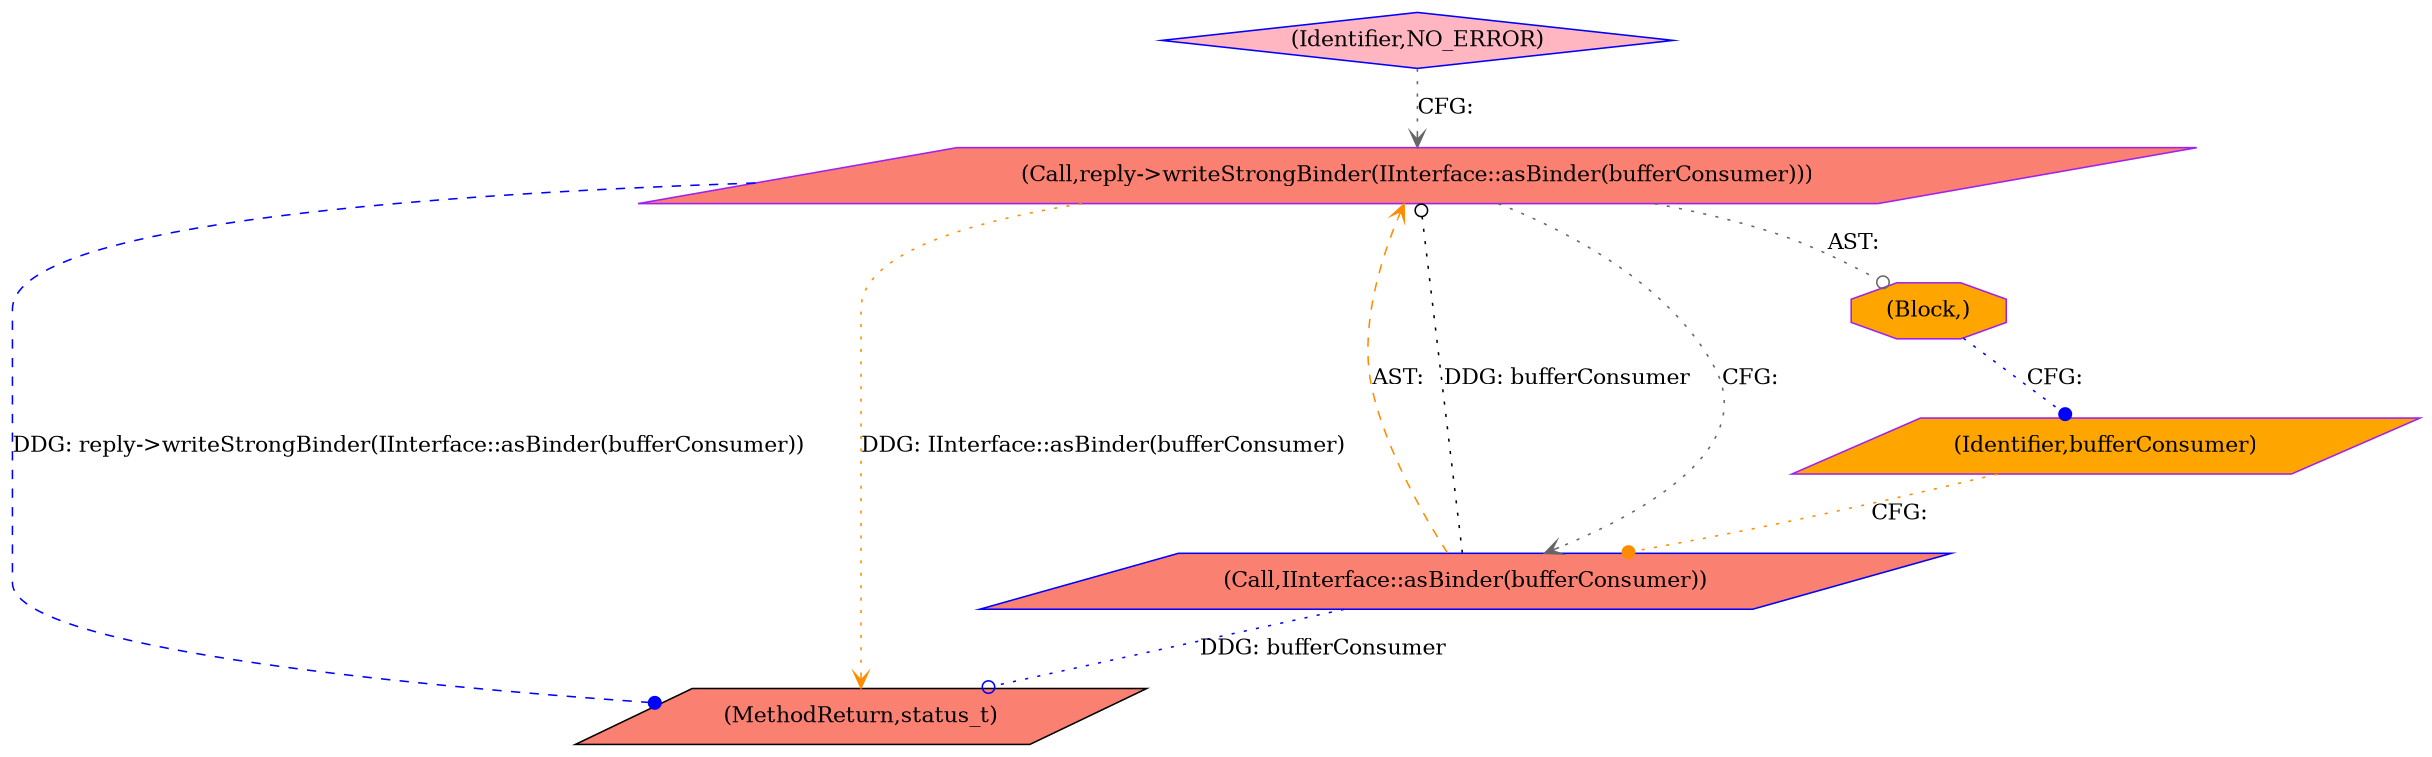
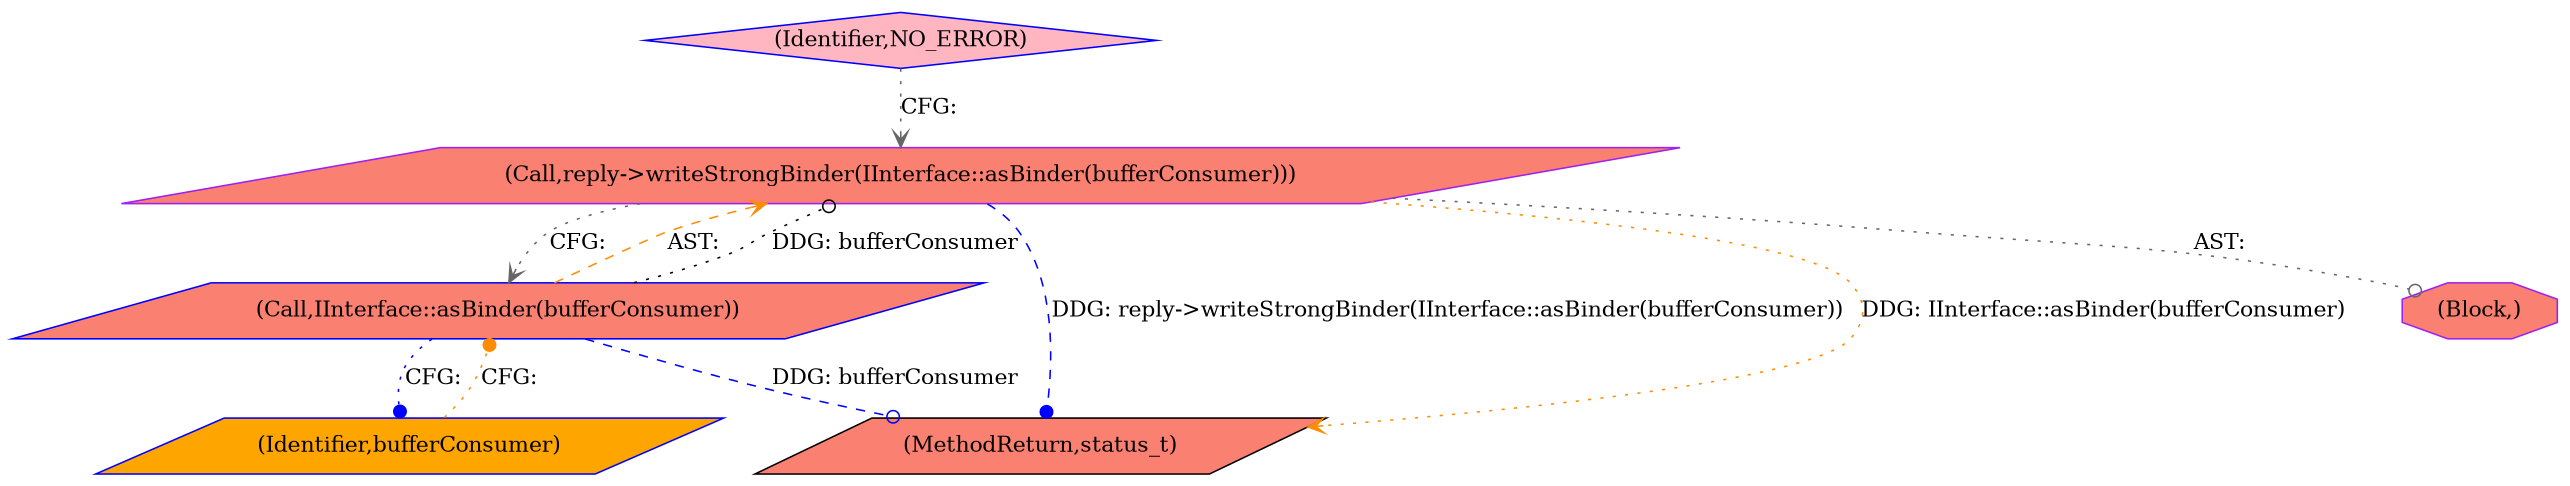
(1929, 311) -> (2480, 311)
(2012, 374) -> (405, 367)
(2106, 446) -> (410, 446)
(1169, 648) -> (735, 381)
